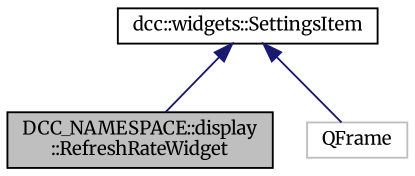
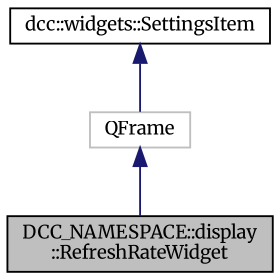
(192, 85) -> (140, 191)
